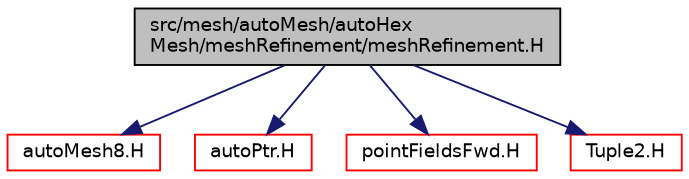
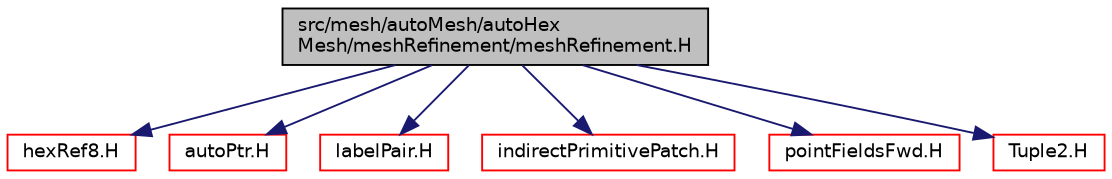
(84, 153) -> (72, 153)
none -> (384, 153)
none -> (608, 153)
